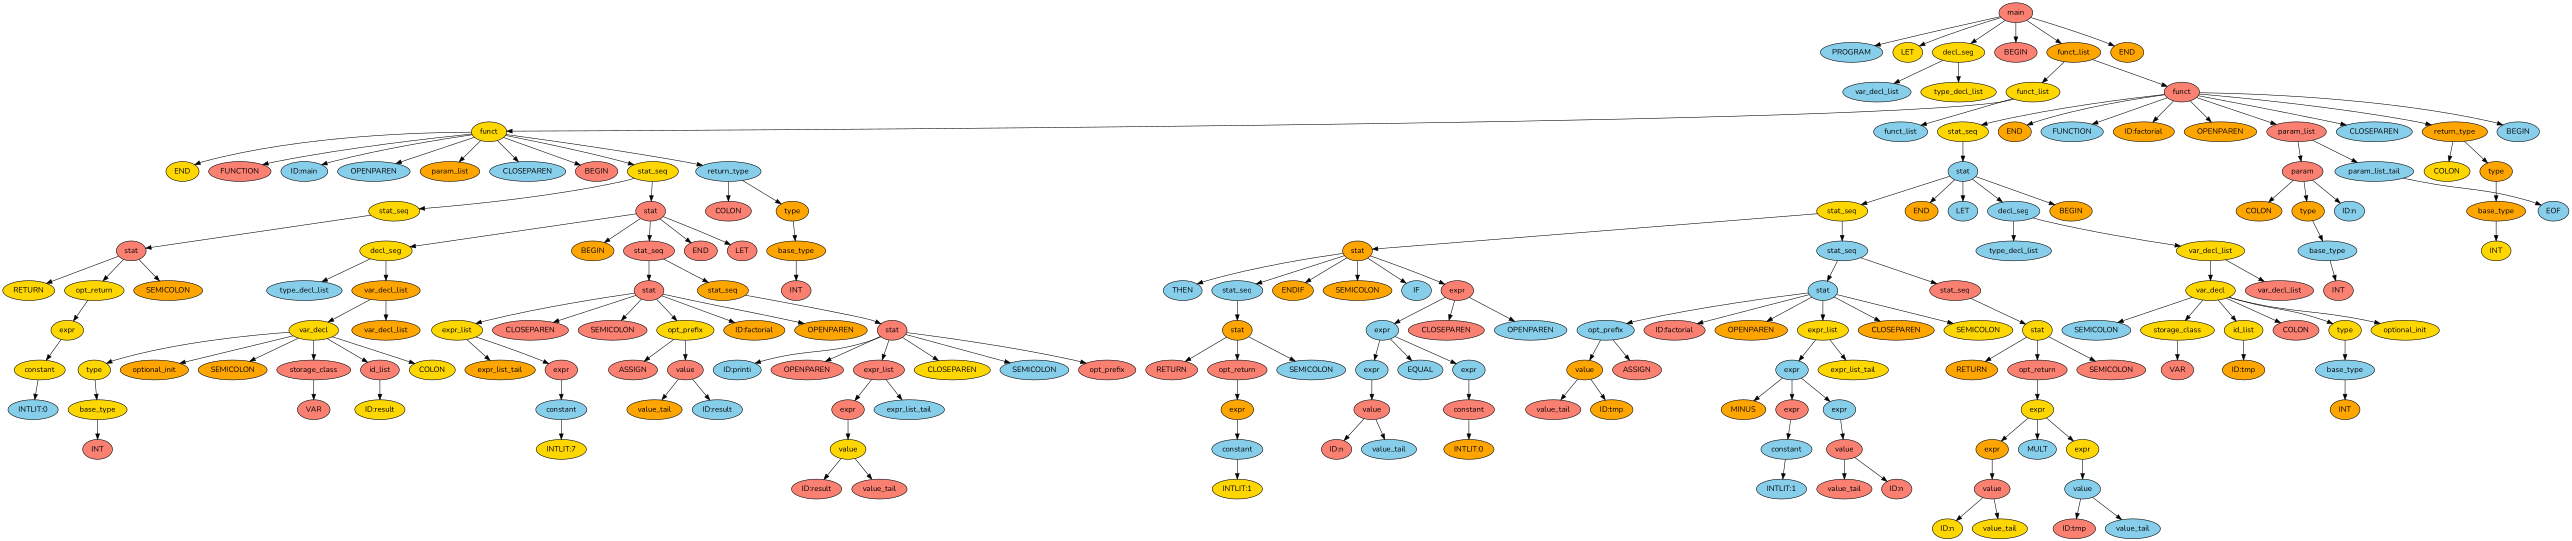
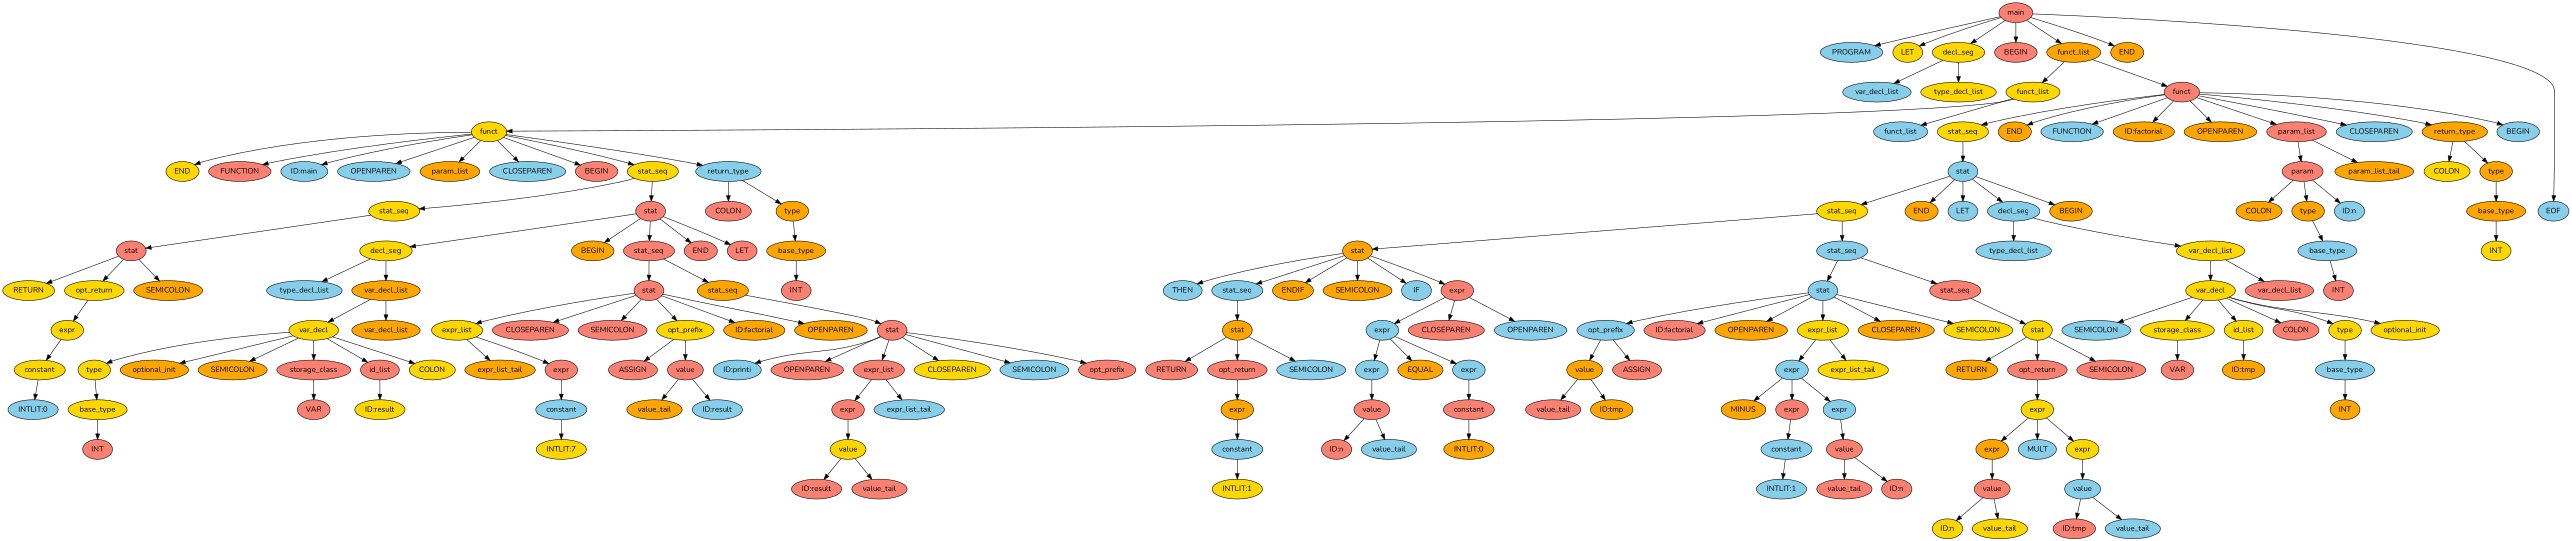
(2374, 171) -> (2374, 171)
(2470, 189) -> (2351, 37)
(1420, 370) -> (1420, 370)
